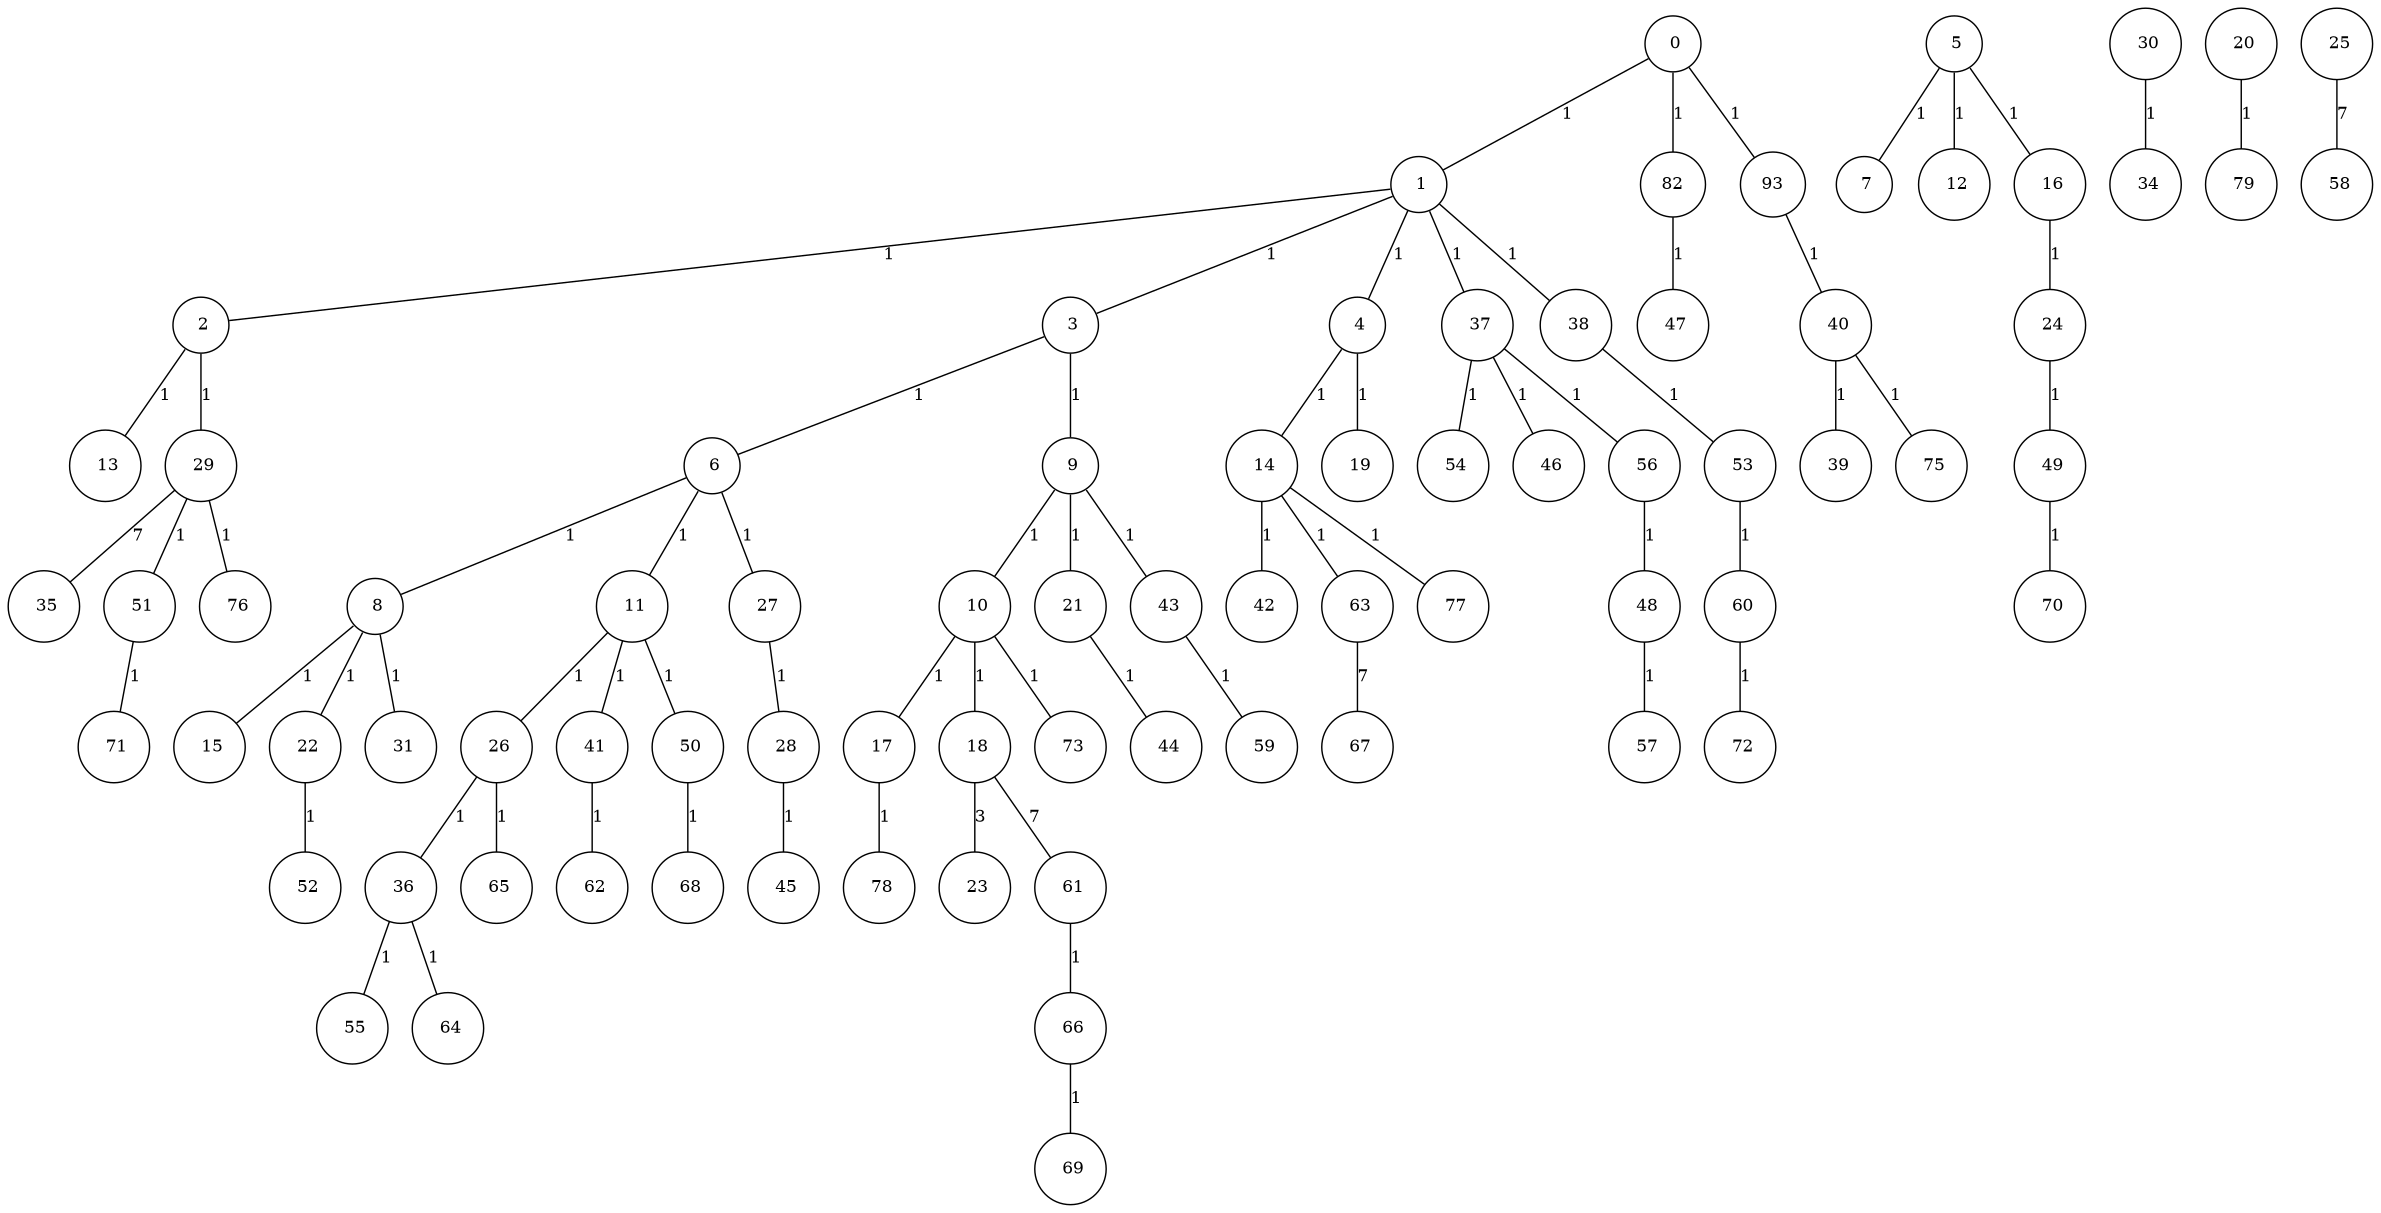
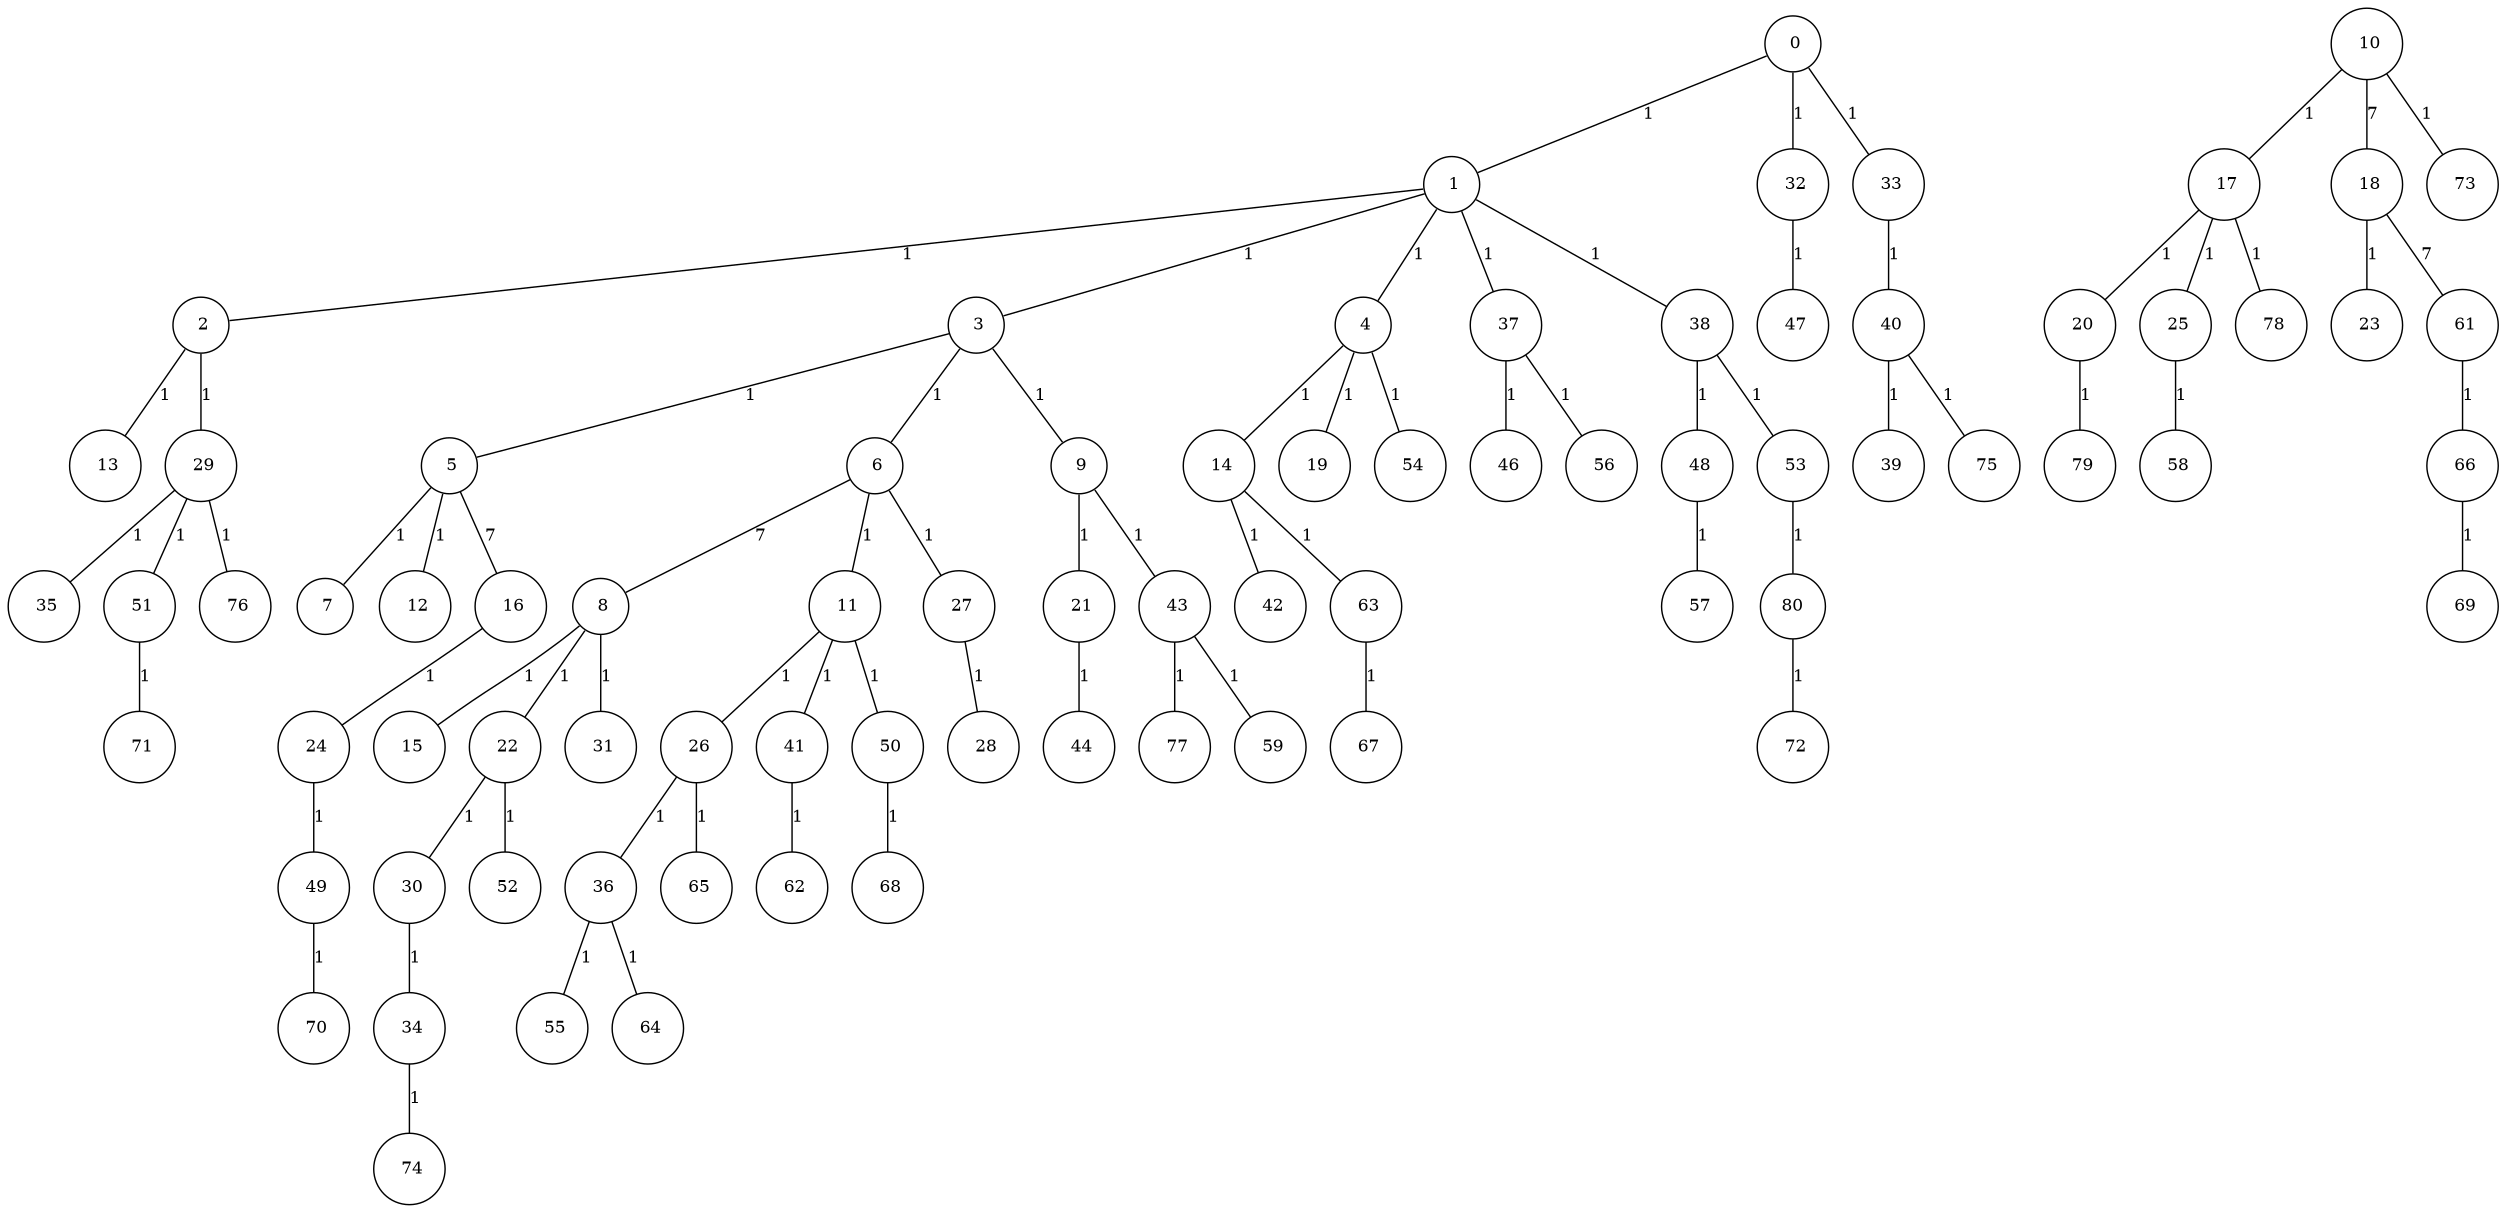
(2014, 114) -> (491, 536)
(2343, 114) -> (2181, 395)
(1673, 185) -> (1793, 185)
(1773, 185) -> (1889, 185)
none -> (2152, 255)
none -> (2200, 255)
none -> (713, 395)
(1465, 396) -> (1386, 392)
(1025, 533) -> none
(138, 536) -> (138, 536)
(571, 536) -> (761, 536)
(1357, 536) -> (1175, 677)
(1644, 536) -> (1697, 395)
(1740, 606) -> (1793, 606)
(981, 677) -> (2373, 114)
(1363, 677) -> (1372, 677)
none -> (457, 817)
(981, 817) -> (2373, 255)
(783, 888) -> none
none -> (409, 1169)
